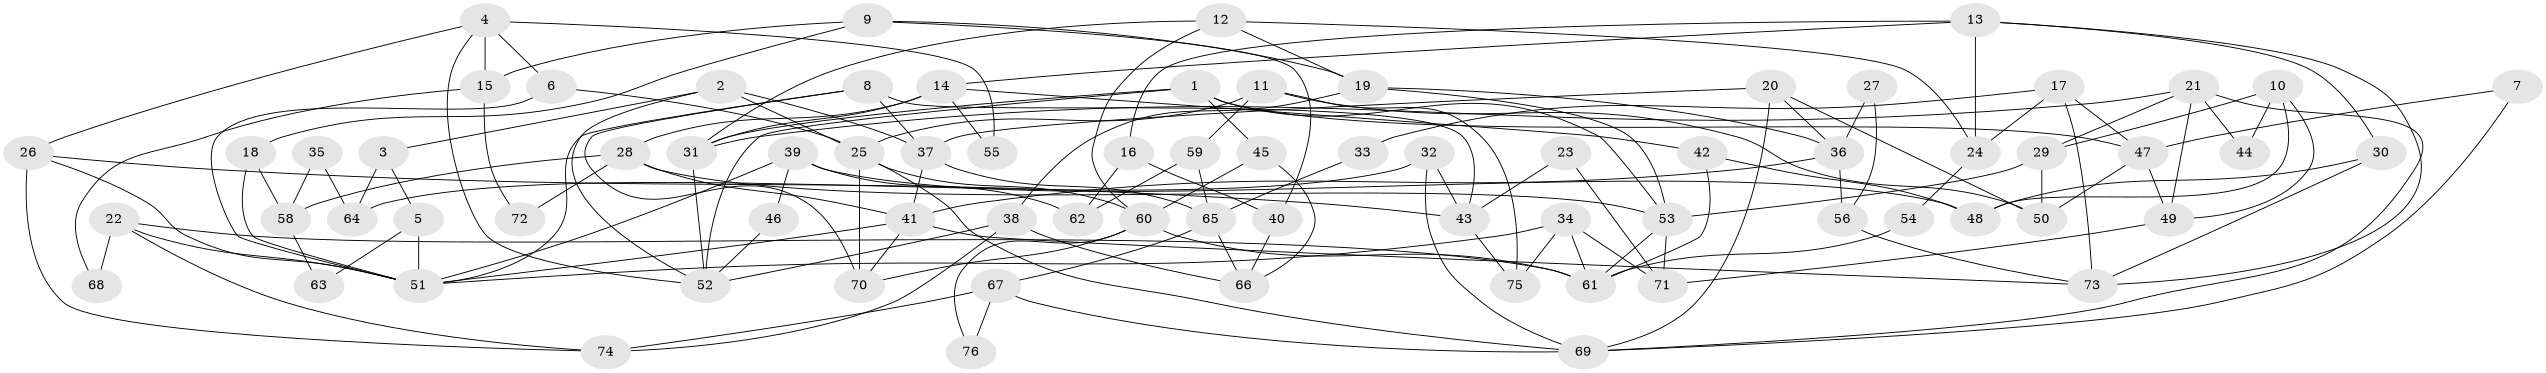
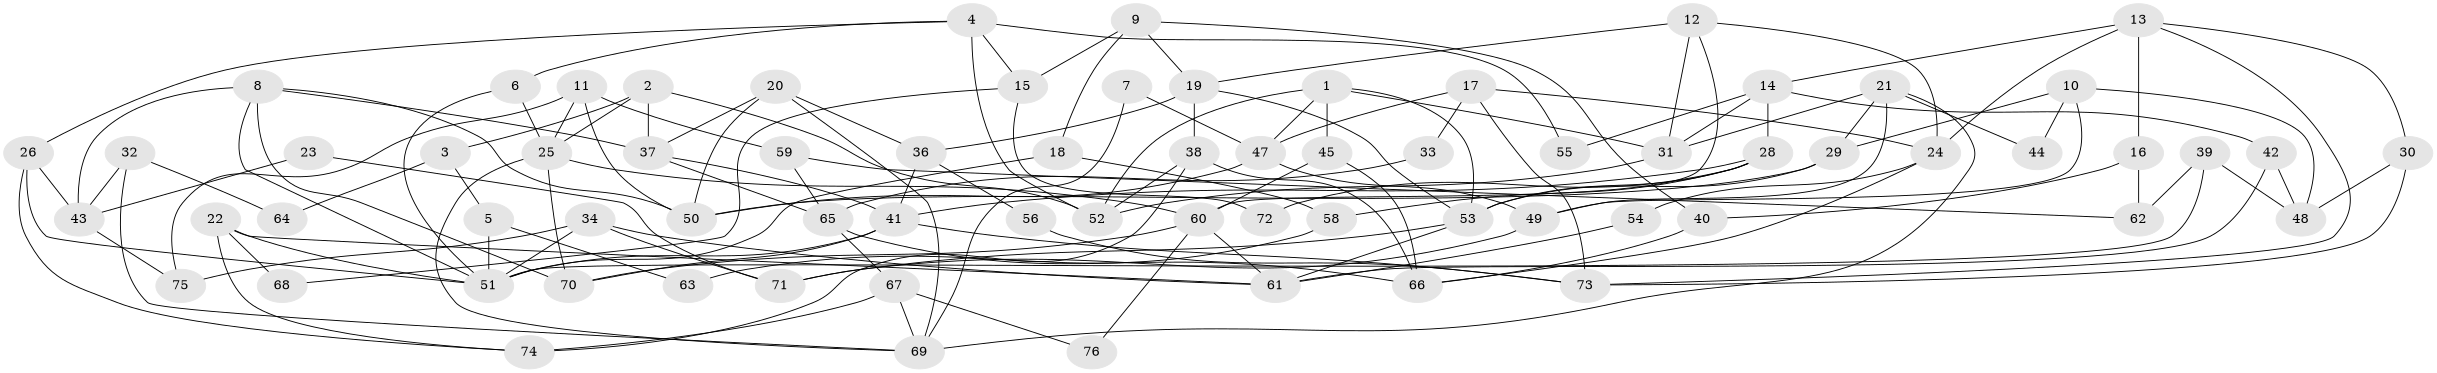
(1872, 87) -> none
none -> (474, 134)
(317, 153) -> none
(774, 219) -> none
none -> (1685, 247)
